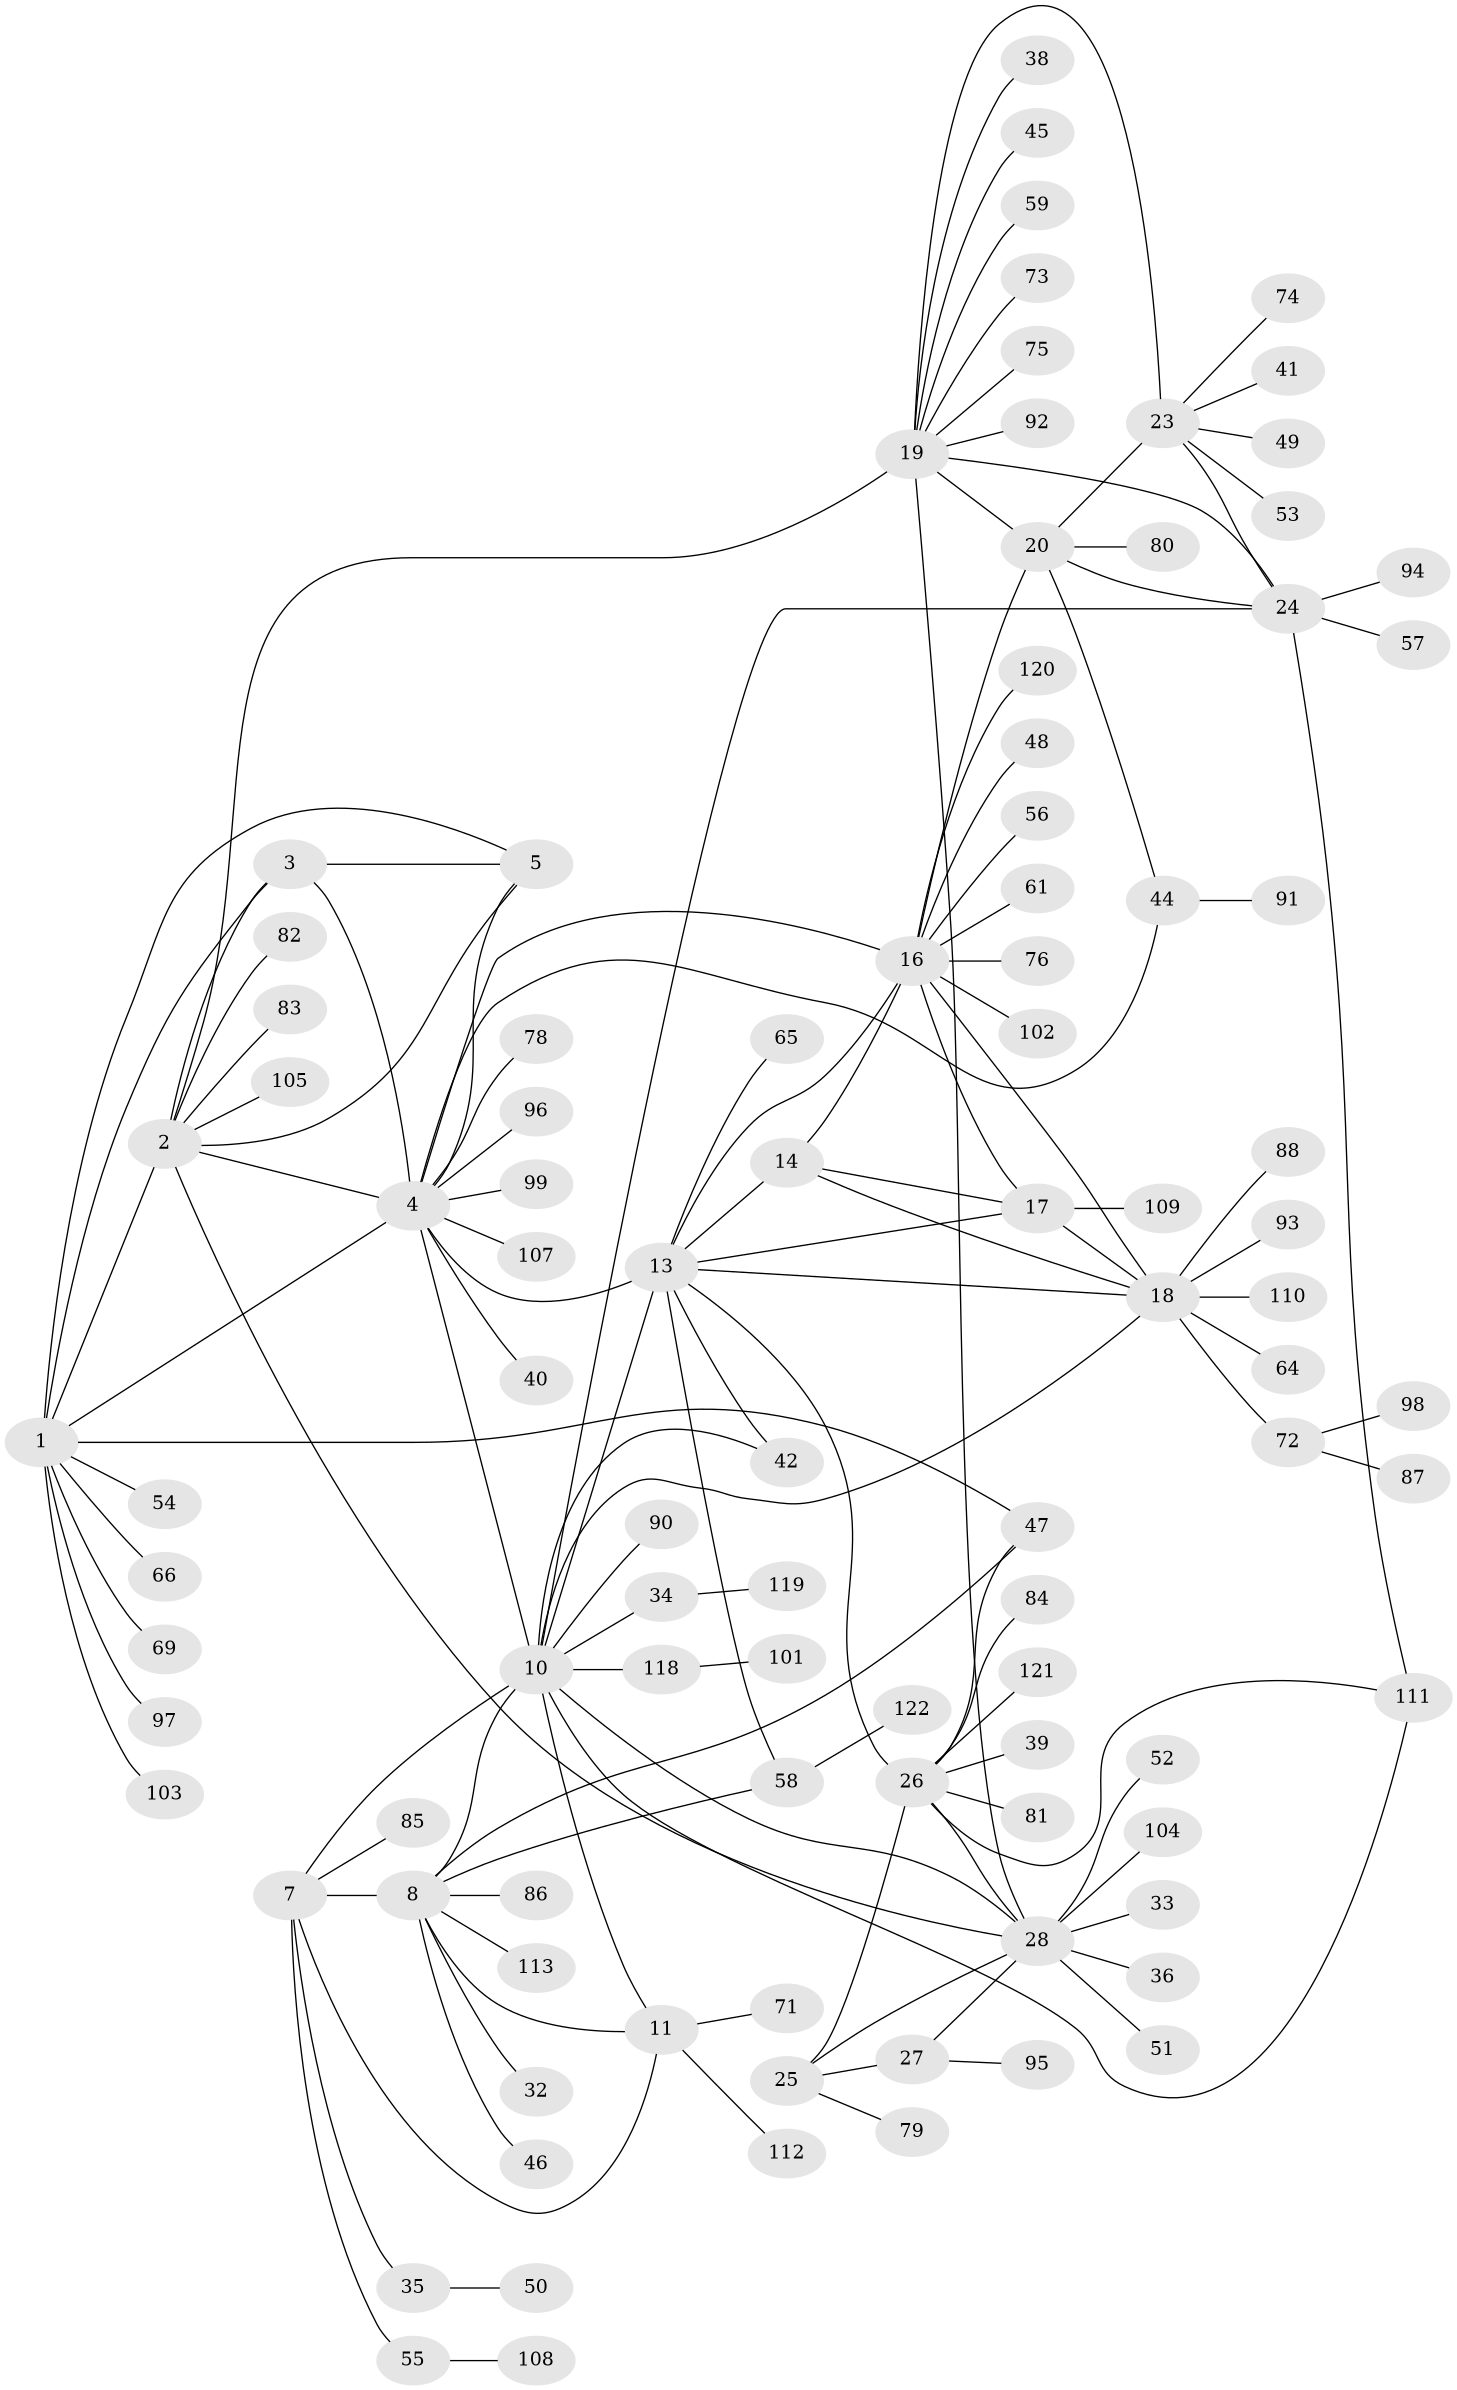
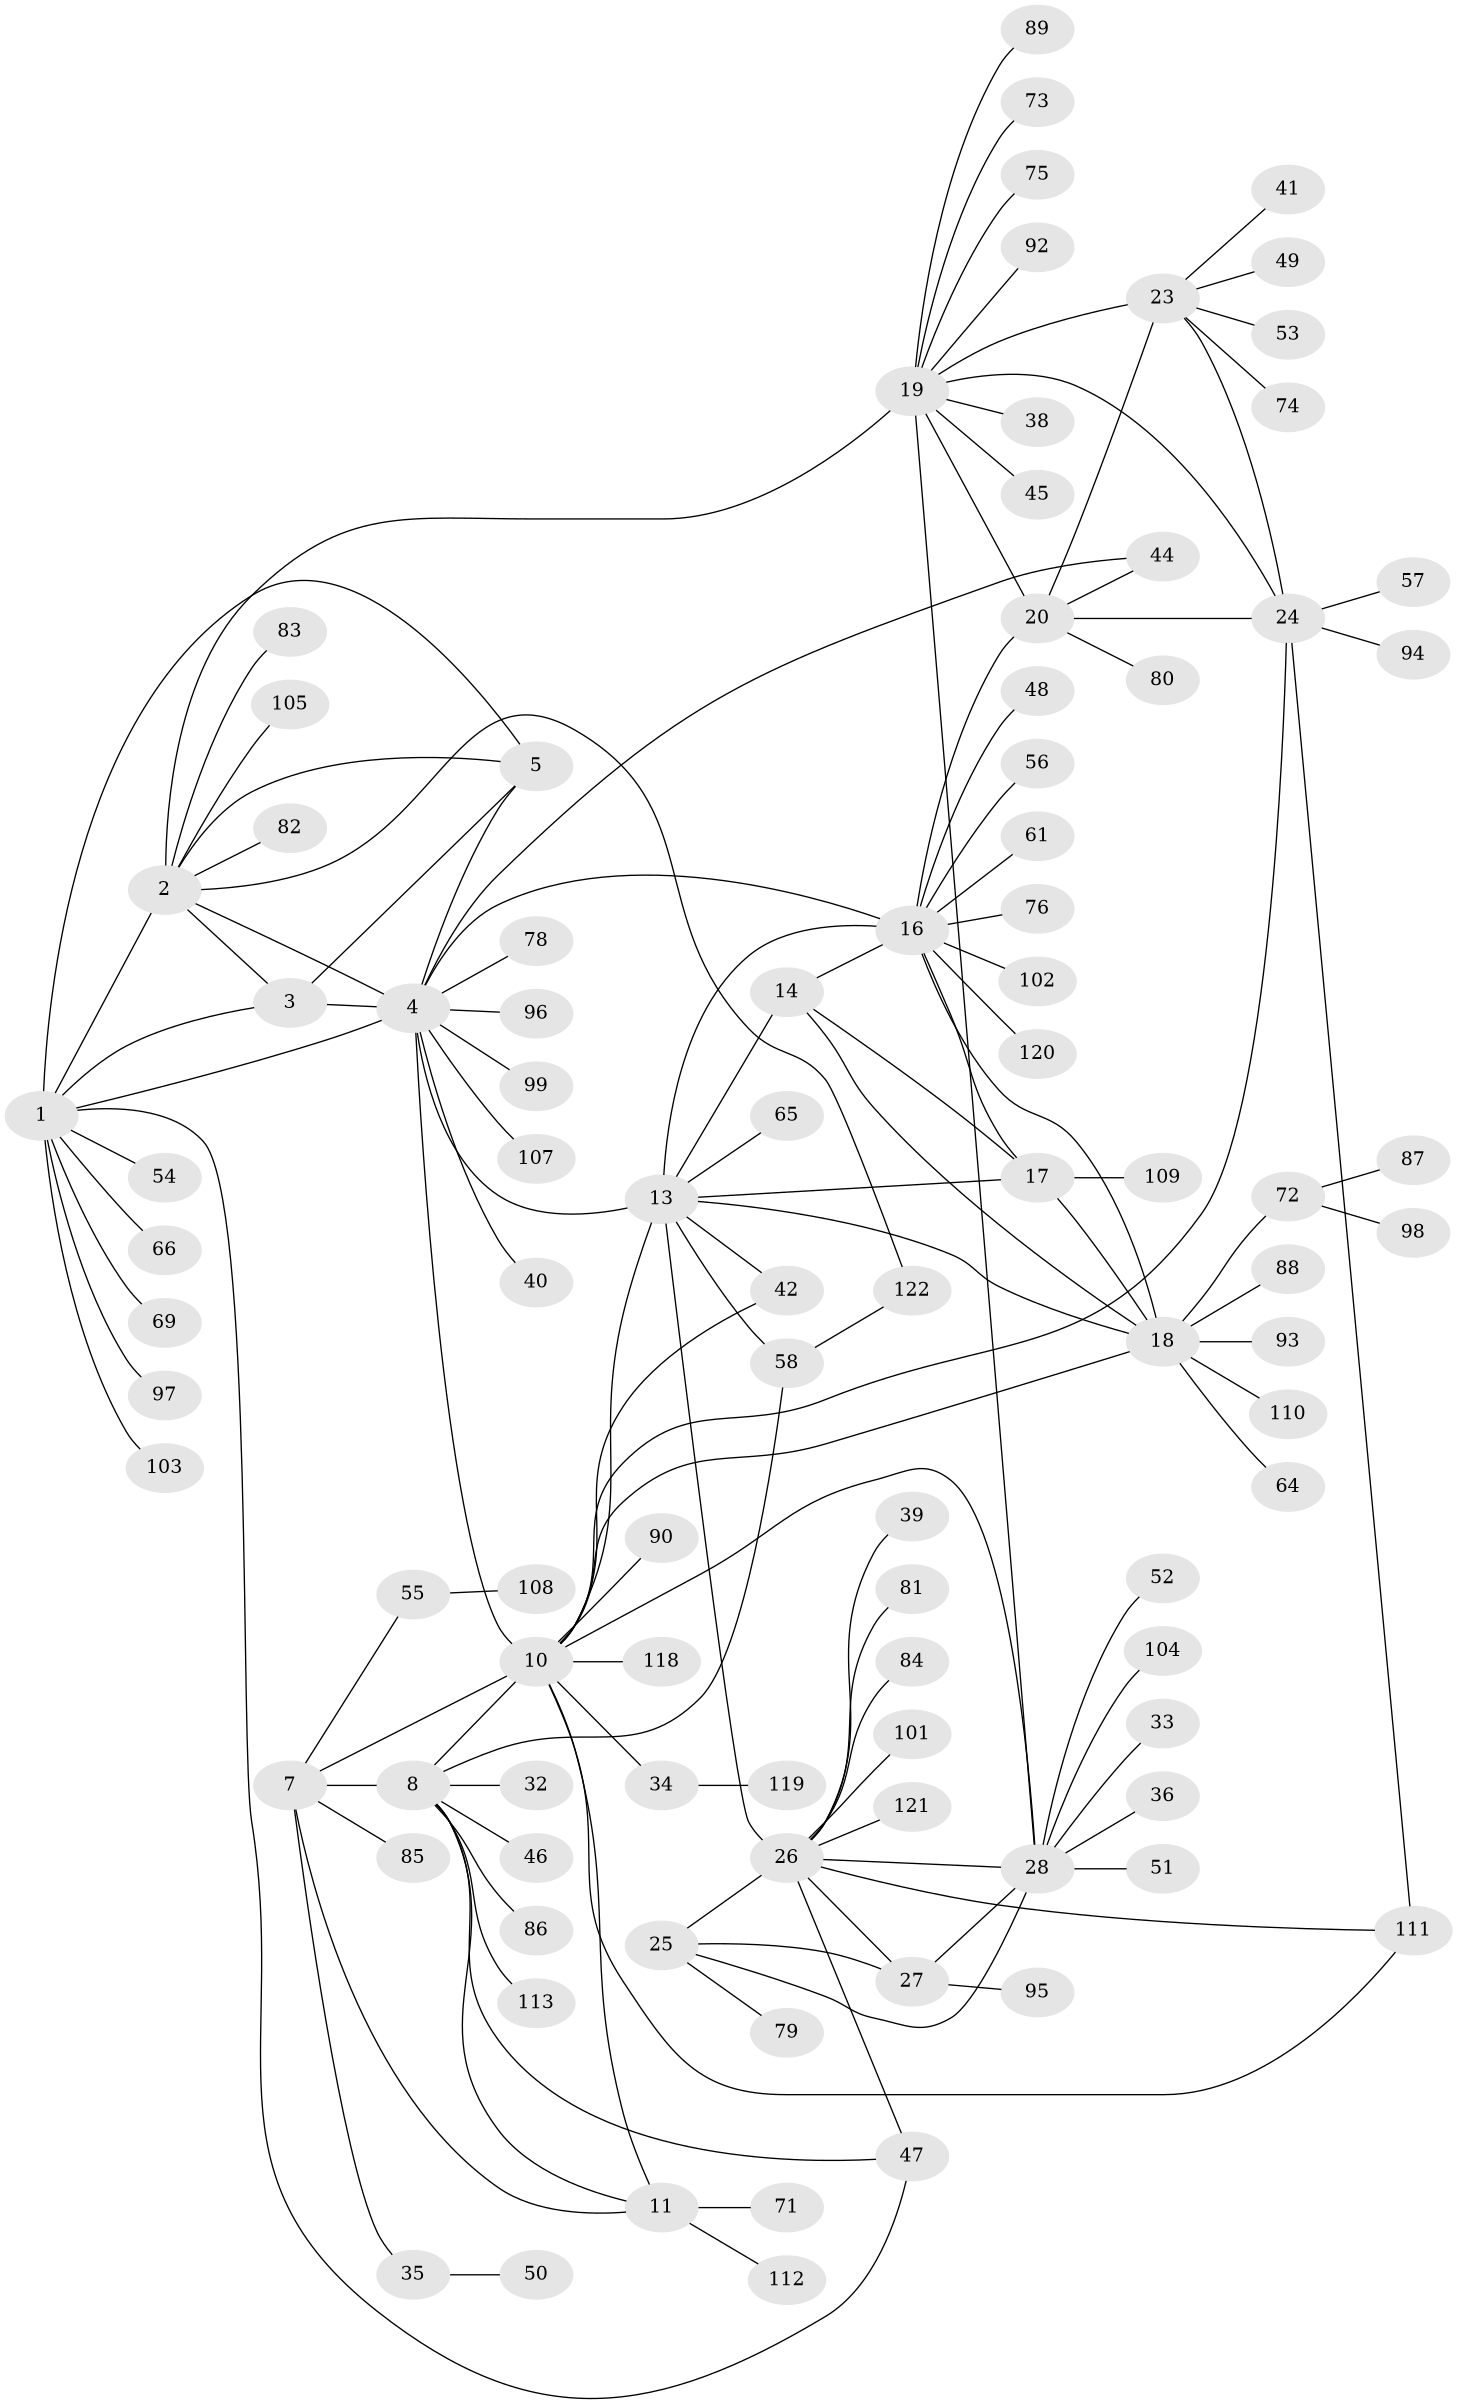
(1038, 205) -> (1038, 30)
(1288, 901) -> none
(724, 1664) -> (849, 1796)
(476, 1680) -> (650, 806)
none -> (850, 1920)
